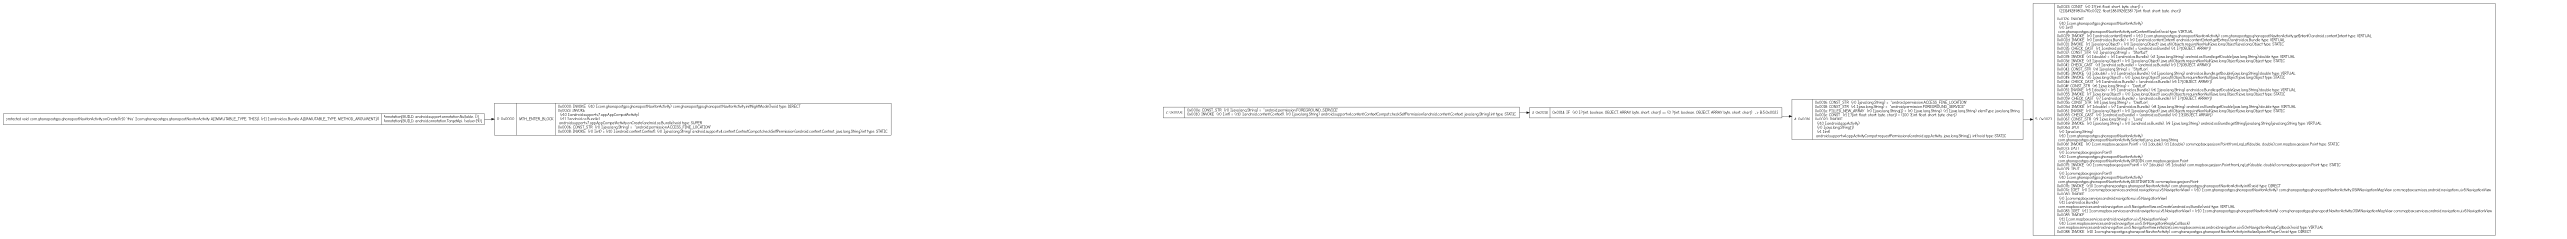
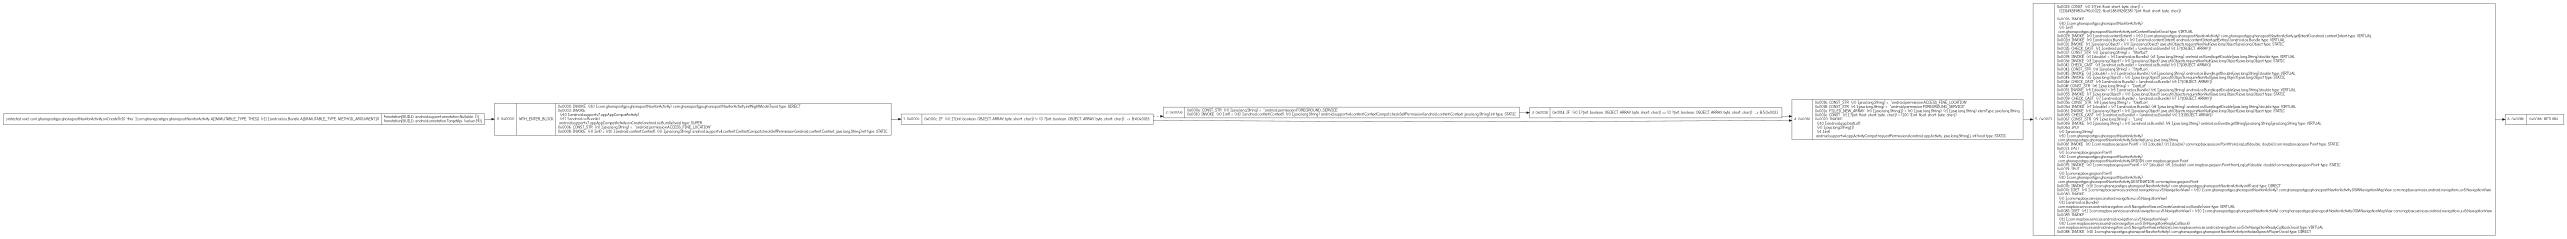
(2072, 19) -> (2072, 19)
(573, 111) -> (573, 111)
none -> (1027, 119)
none -> (2535, 119)
(1837, 123) -> (1838, 123)
